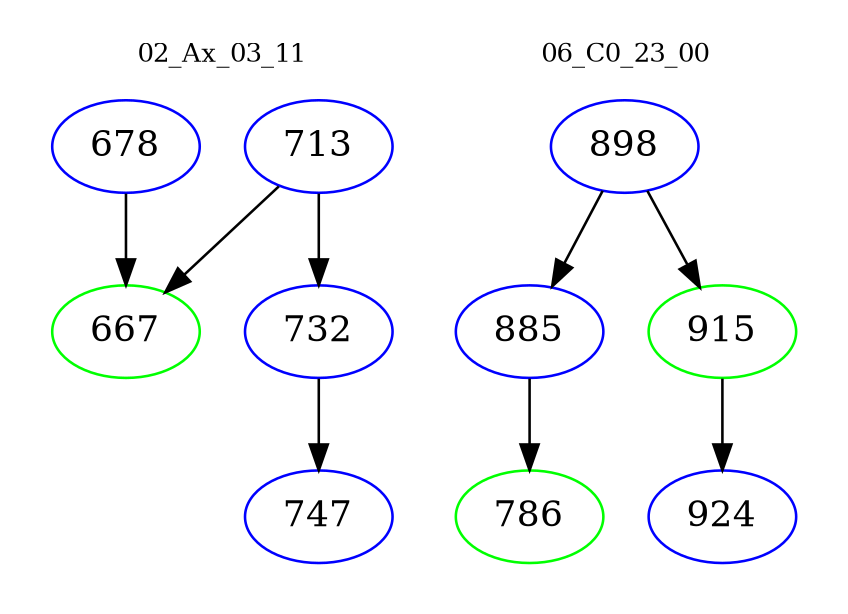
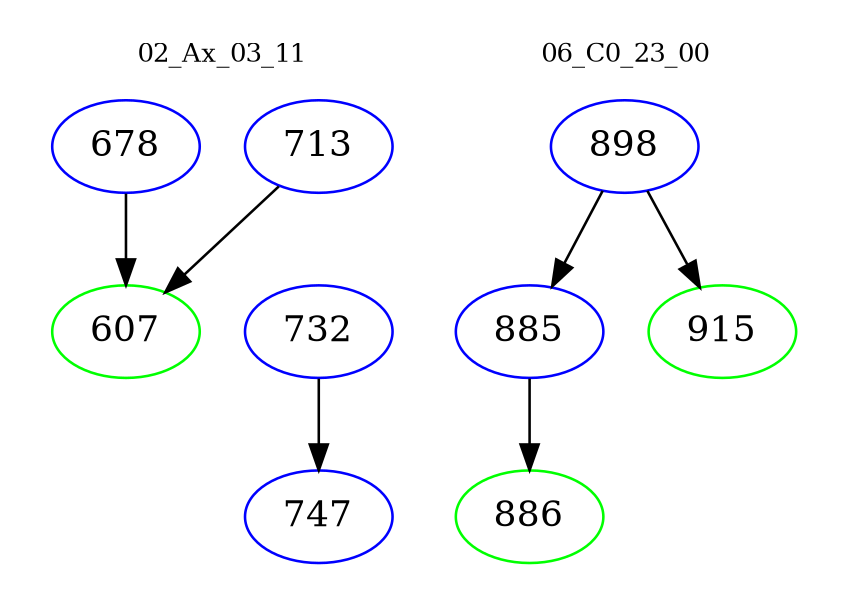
(319, 226) -> none
(126, 332) -> (126, 332)
(530, 517) -> (530, 517)
(722, 517) -> none
